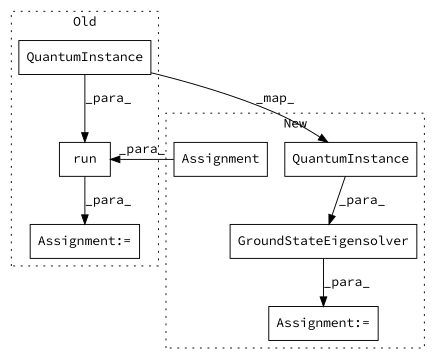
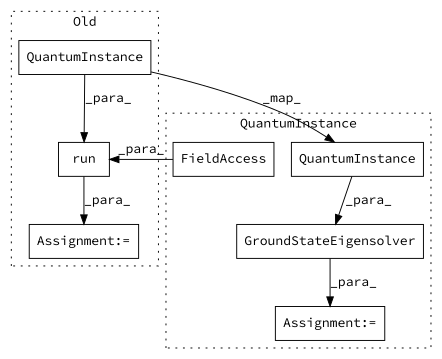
(295, 124) -> (298, 124)
(221, 159) -> (224, 159)
